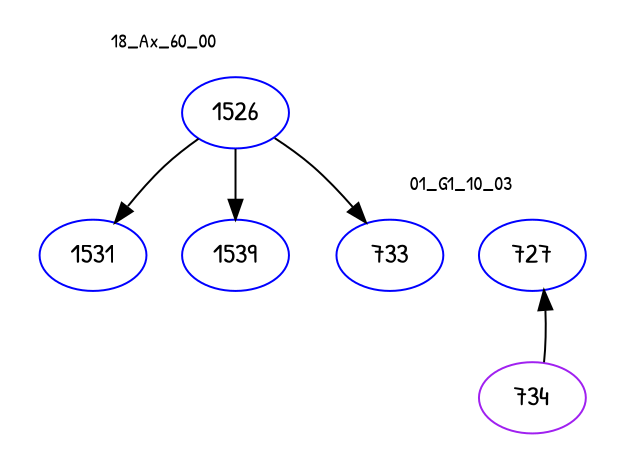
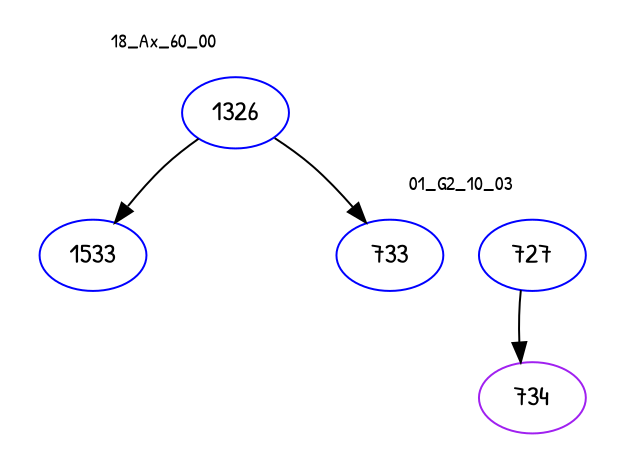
(236, 113) -> (236, 113)
(461, 185) -> (461, 185)
(93, 255) -> (93, 255)
(236, 255) -> none
(546, 336) -> (519, 316)
